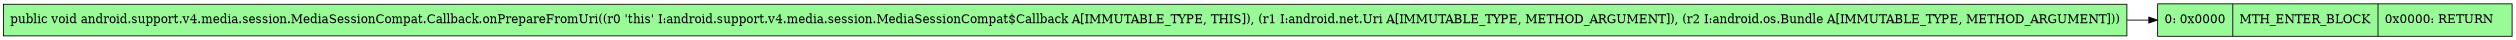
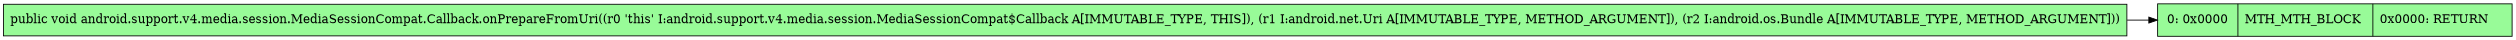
(2305, 20) -> (2303, 20)
